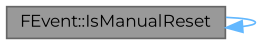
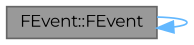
(116, 23) -> (82, 23)
